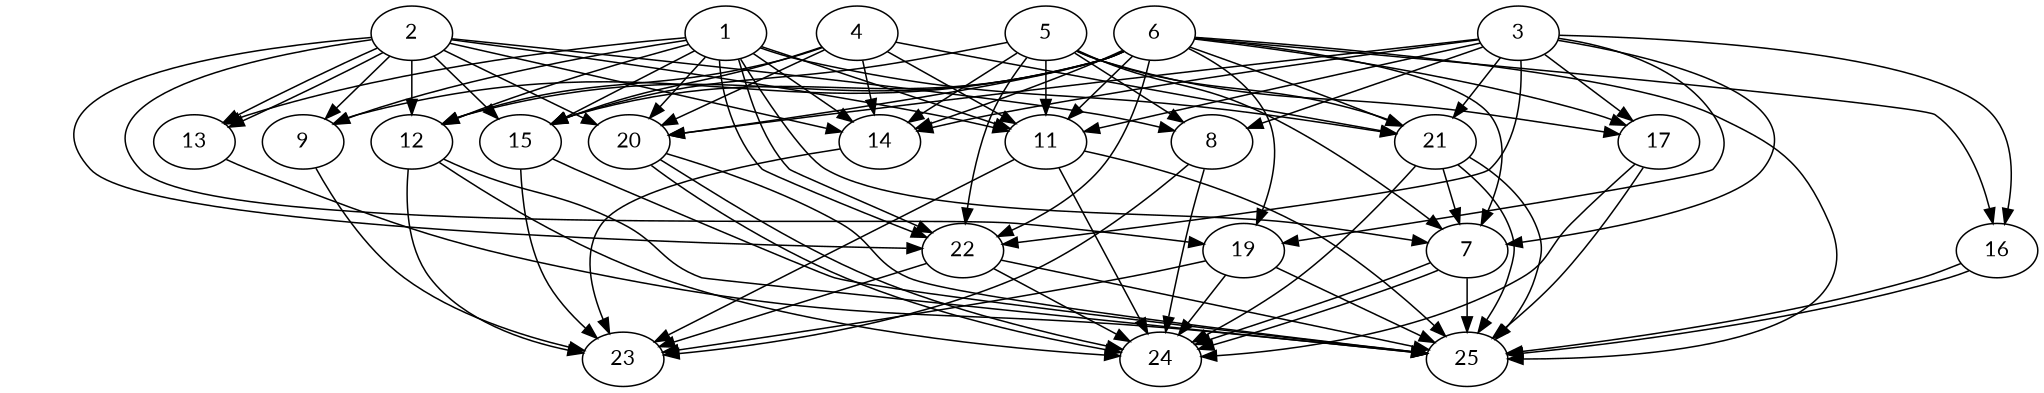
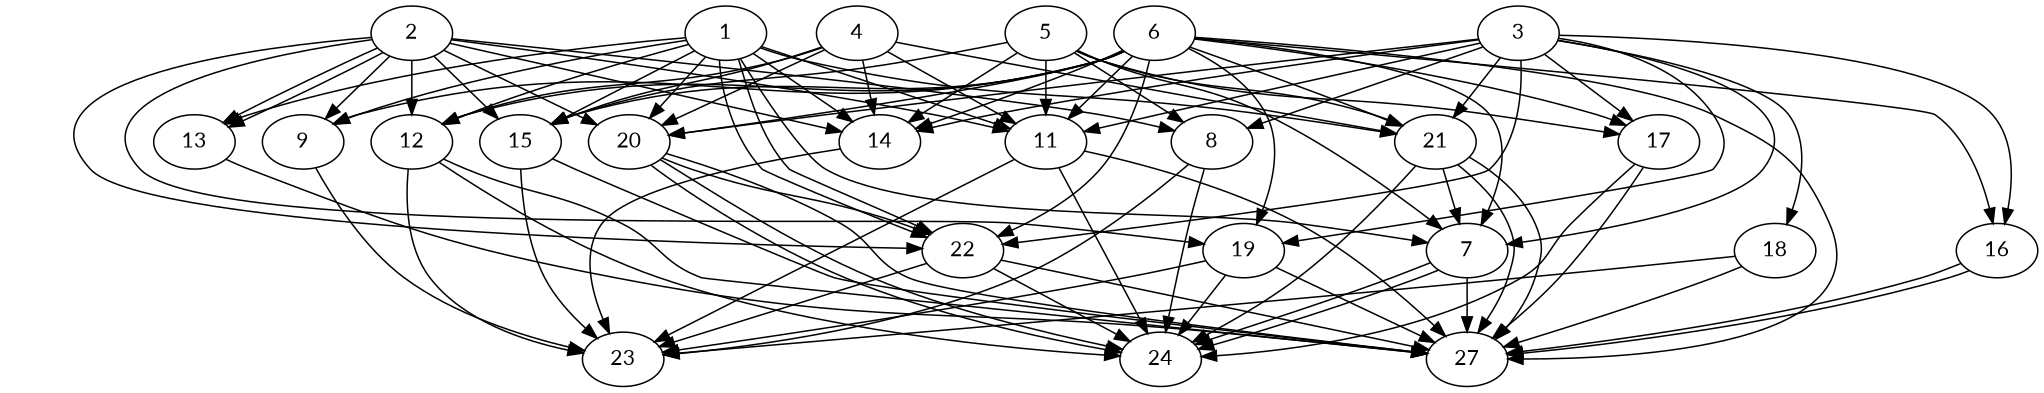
(984, 136) -> (789, 195)
none -> (1775, 251)
(1467, 359) -> (1467, 359)
